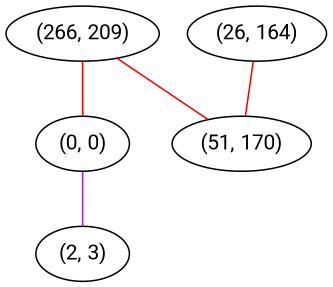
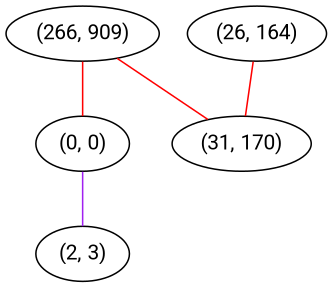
(83, 34) -> (83, 34)
(242, 144) -> (242, 144)
